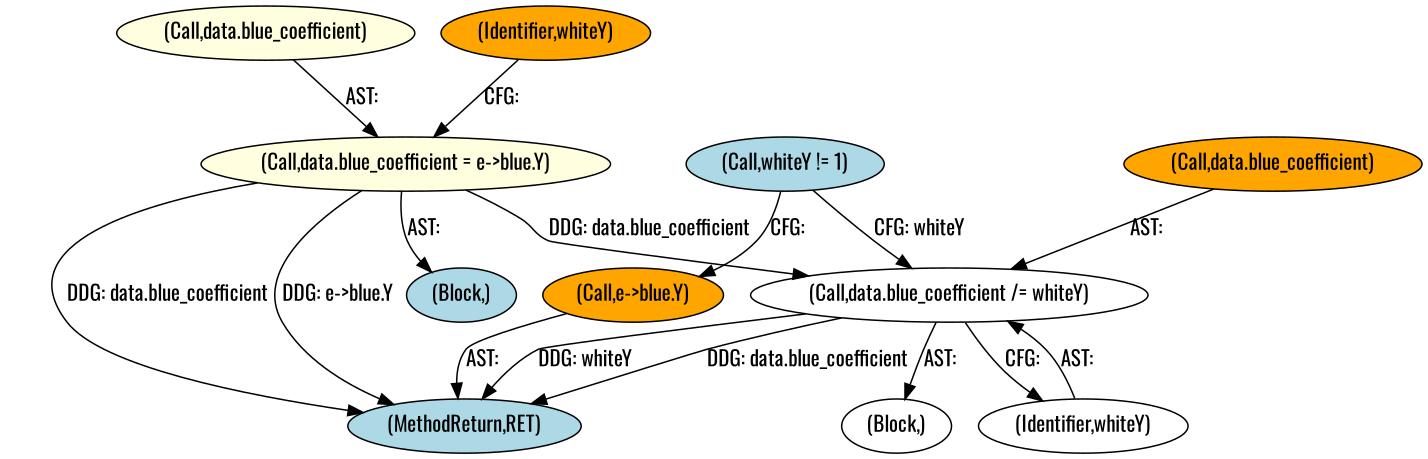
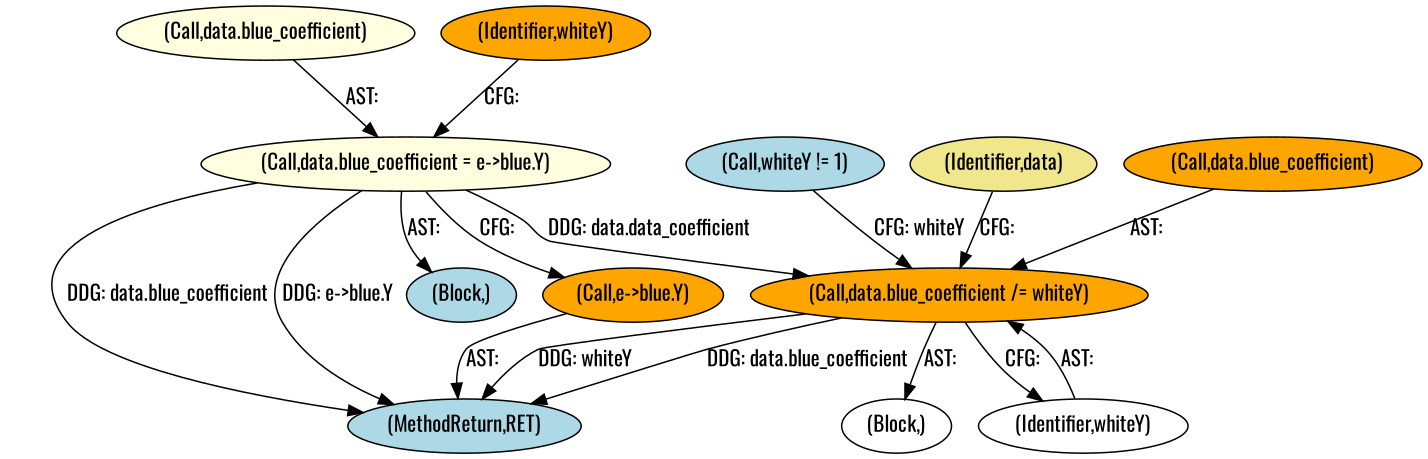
none -> (1003, 164)
(650, 230) -> (650, 230)
(758, 240) -> (481, 242)
(949, 295) -> (949, 295)
